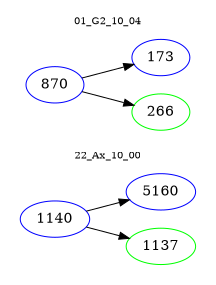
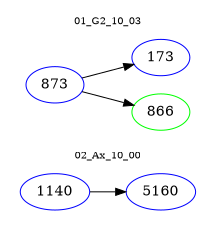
(108, 22) -> (108, 22)
(55, 85) -> (55, 85)
(161, 112) -> (161, 112)
(108, 156) -> (108, 156)
(161, 246) -> none
